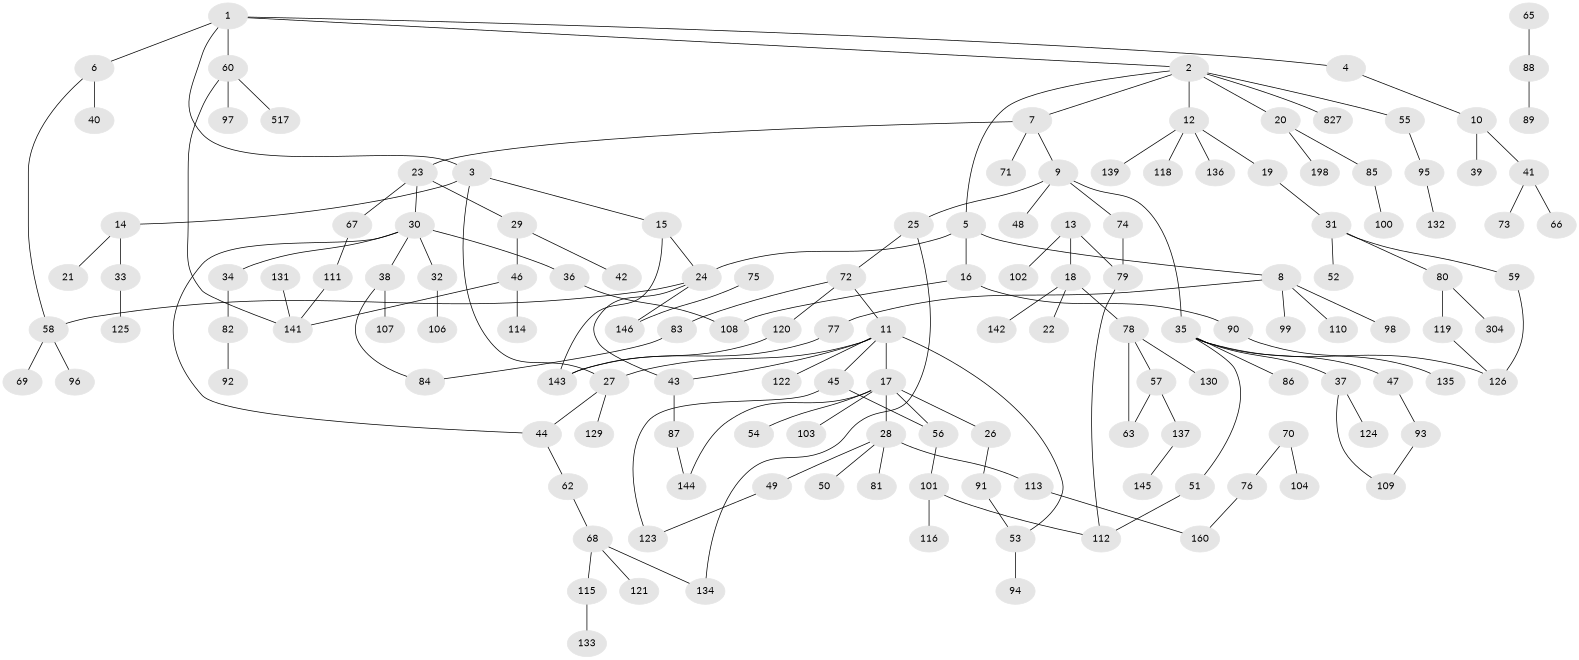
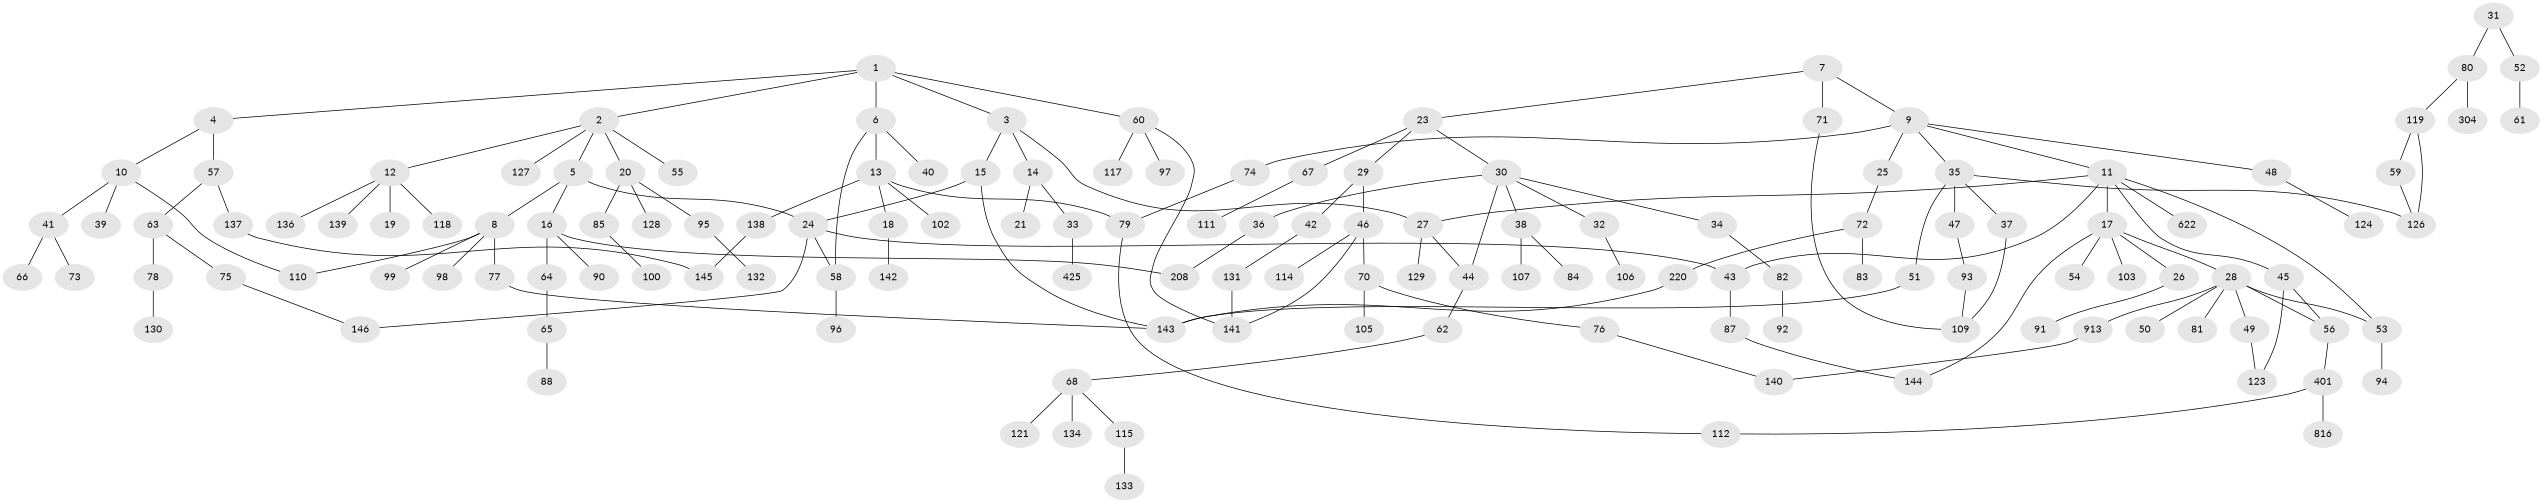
(1111, 94) -> none
(280, 121) -> (1113, 173)
(1333, 121) -> (521, 173)
(1529, 121) -> none
none -> (2520, 121)
none -> (876, 147)
(1415, 147) -> (671, 203)
(1320, 173) -> (652, 225)
(1300, 199) -> none
none -> (756, 225)
none -> (203, 235)
none -> (190, 251)
none -> (1271, 251)
none -> (1364, 251)
(1421, 254) -> (2405, 147)
none -> (1824, 270)
none -> (547, 277)
(1094, 299) -> none
(866, 304) -> (2008, 147)
(312, 305) -> none
(121, 330) -> (1072, 277)
(729, 330) -> (1180, 277)
(782, 330) -> (1678, 277)
(1049, 330) -> none
(1143, 356) -> (214, 147)
(570, 360) -> none
(23, 382) -> none
(782, 382) -> (2187, 225)
(1289, 382) -> none
(1446, 382) -> none
(912, 408) -> (2277, 302)
(1355, 408) -> (2324, 202)
(851, 429) -> none
(929, 487) -> (2323, 382)
(1034, 487) -> (2093, 330)
(1300, 487) -> (1364, 330)
(995, 508) -> (2297, 302)
(1148, 513) -> (1596, 308)
(929, 539) -> (2323, 434)
(1200, 539) -> (1774, 382)
